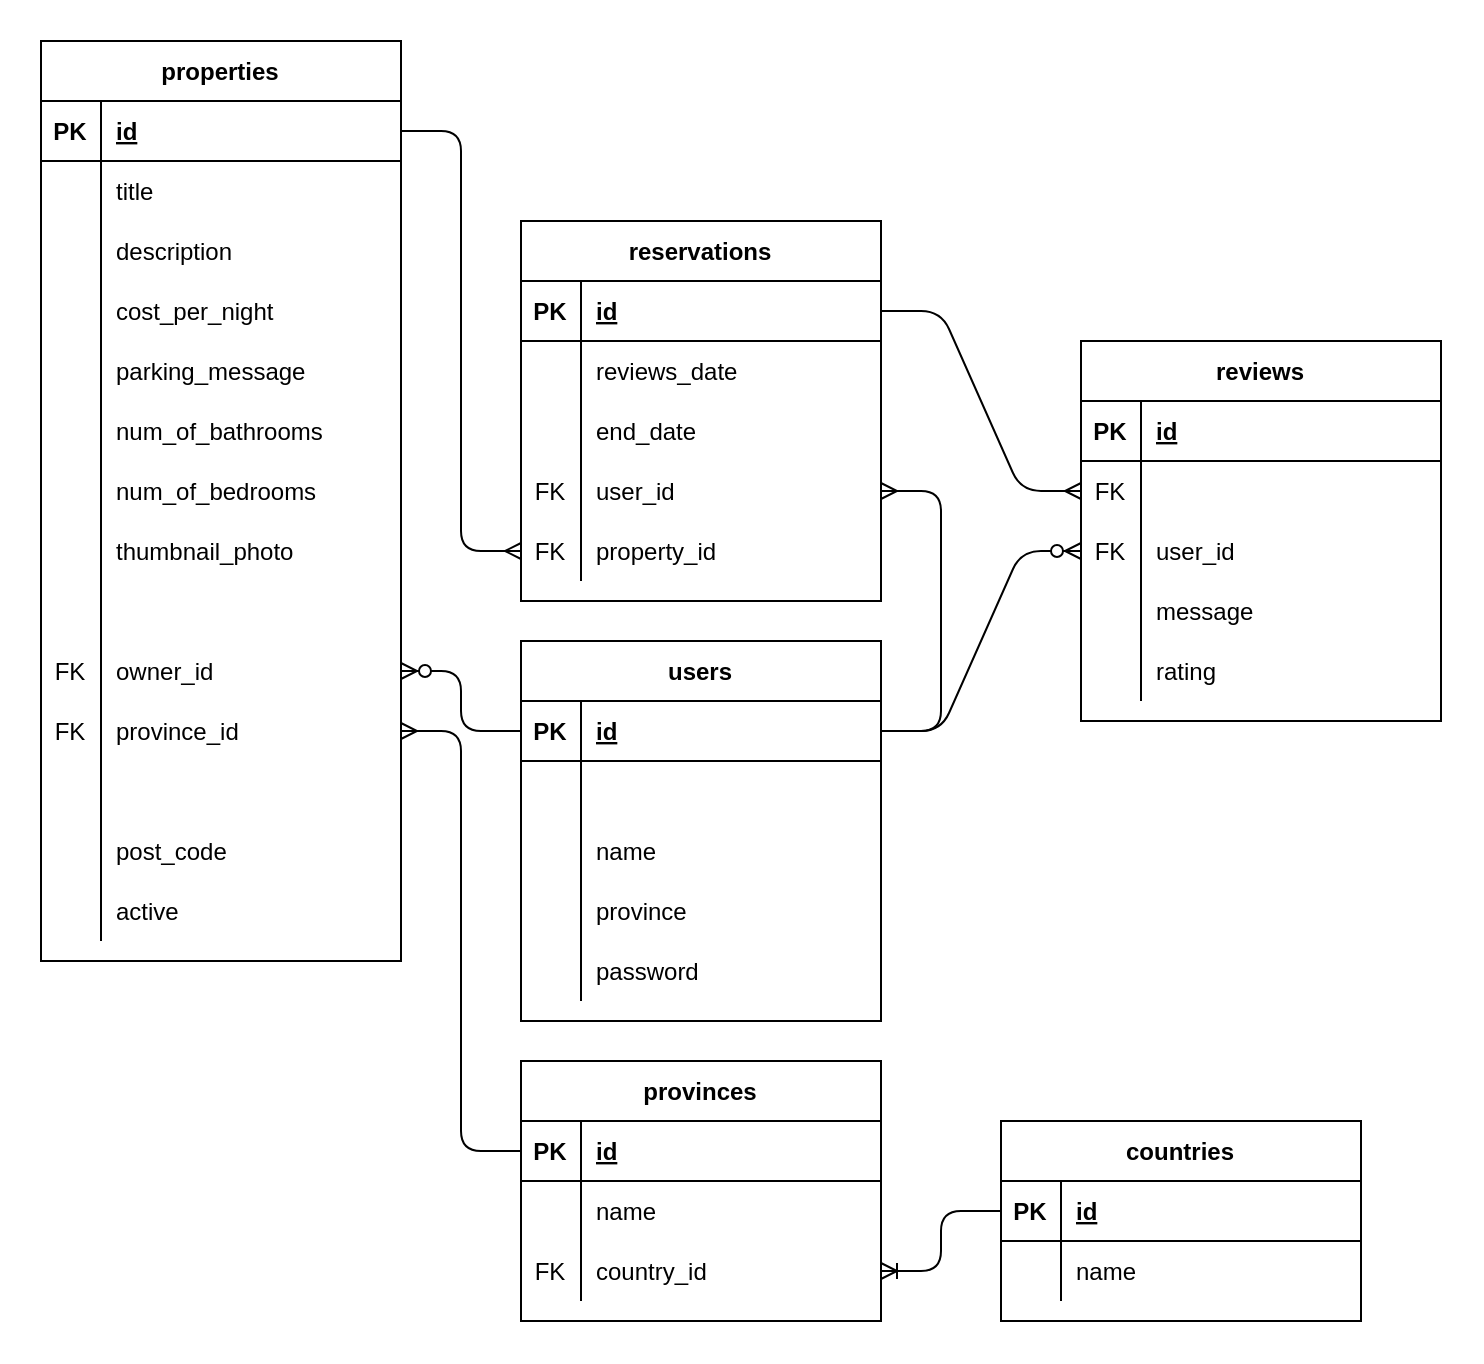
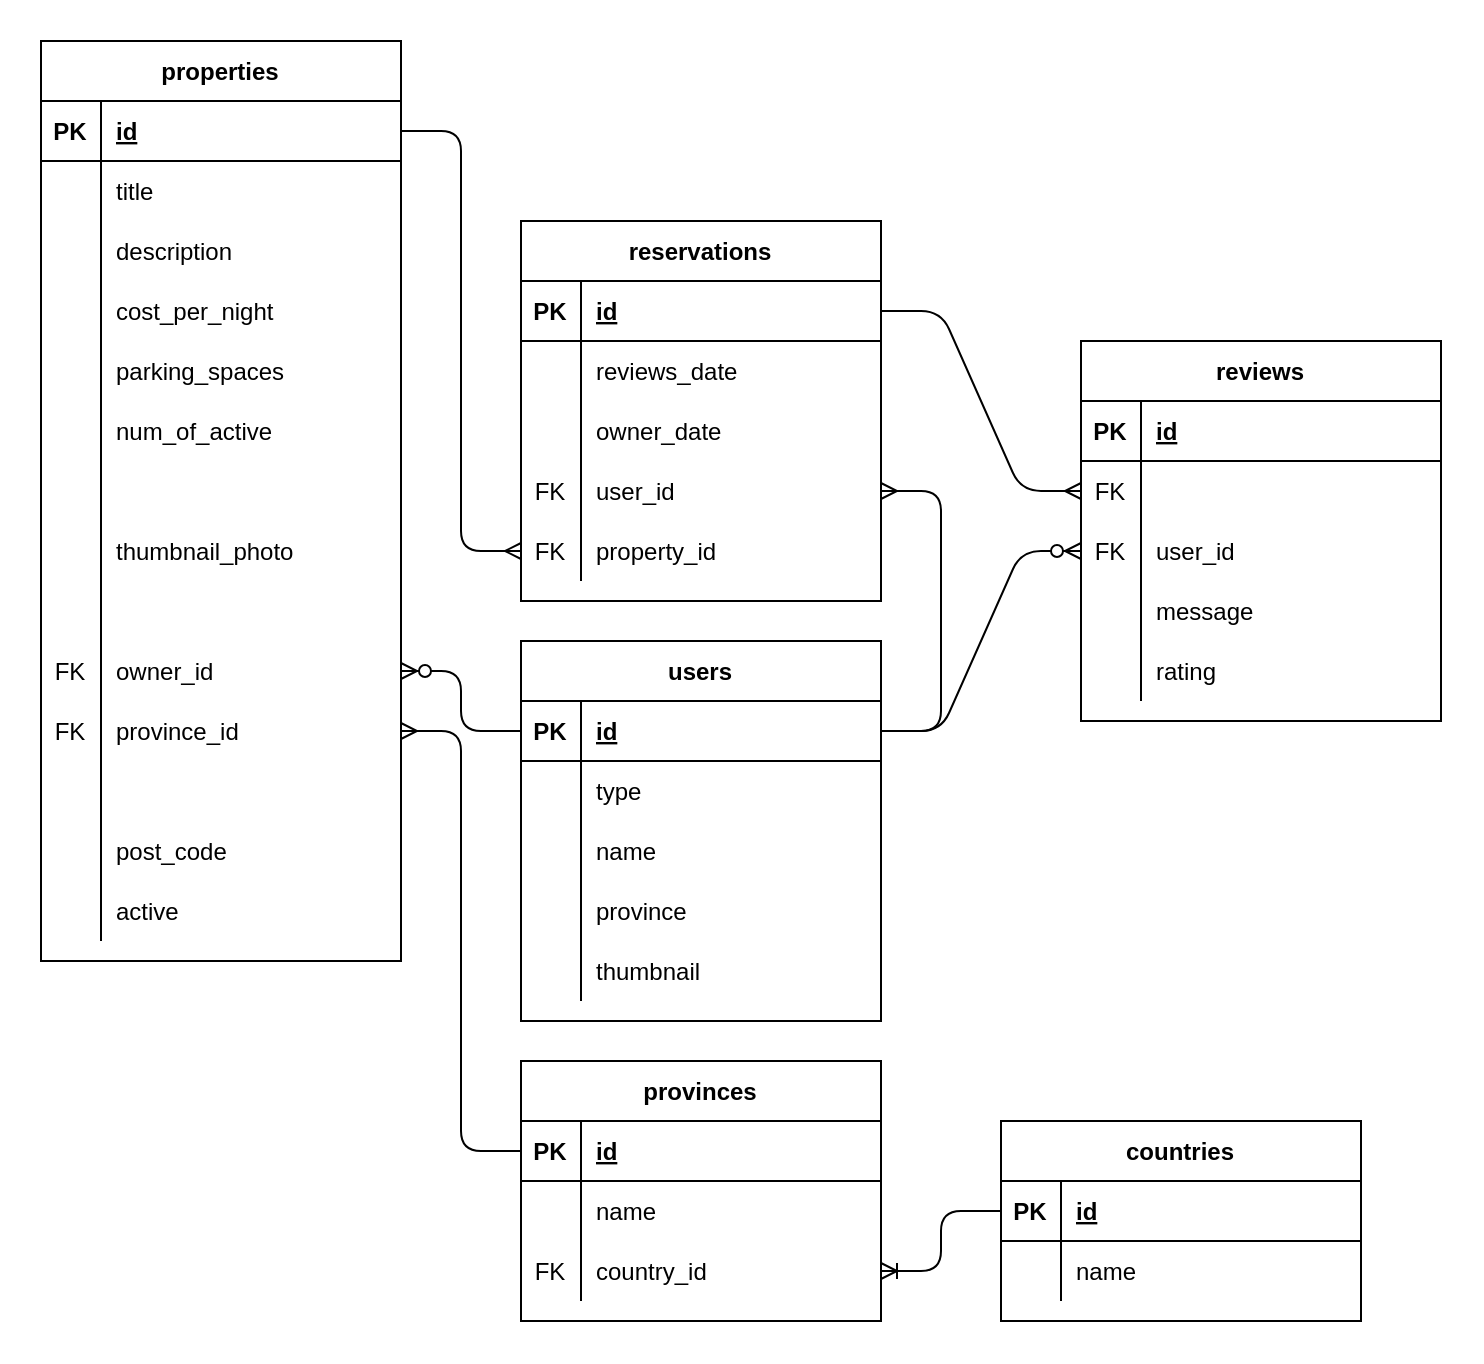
(214, 372) -> (207, 372)
(224, 432) -> (200, 432)
(650, 432) -> (663, 432)
(251, 491) -> none
none -> (731, 791)
(650, 972) -> (650, 972)
